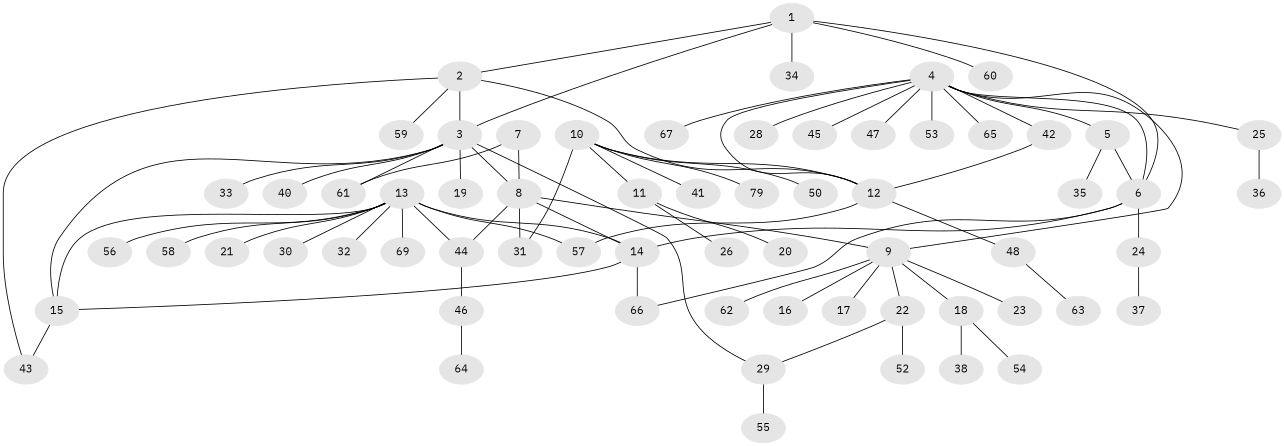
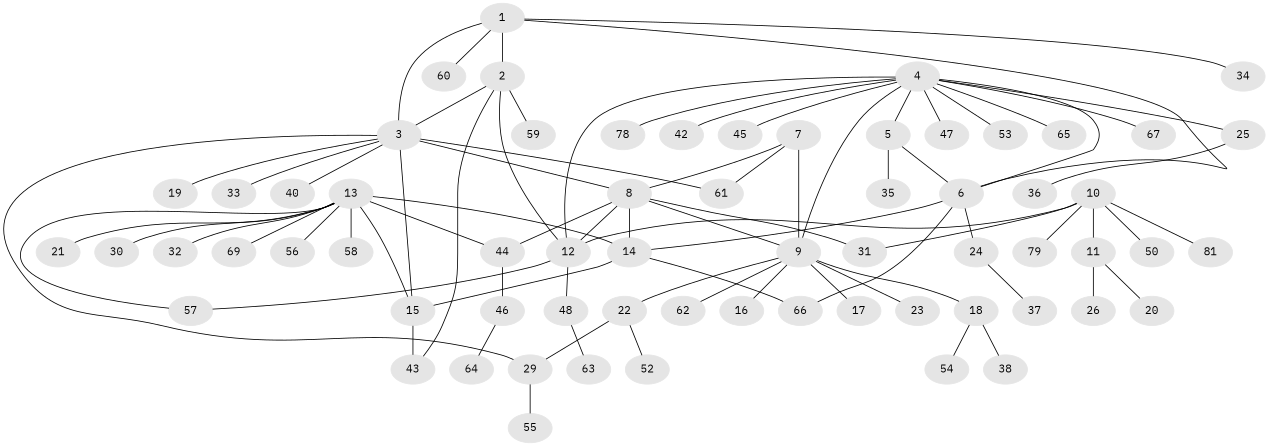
(756, 135) -> (623, 135)
(964, 169) -> (599, 223)
(698, 194) -> (1211, 252)
none -> (799, 194)
